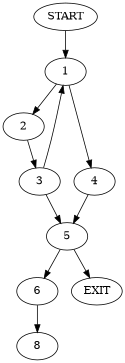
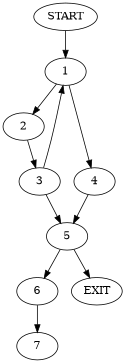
(37, 346) -> (37, 346)
